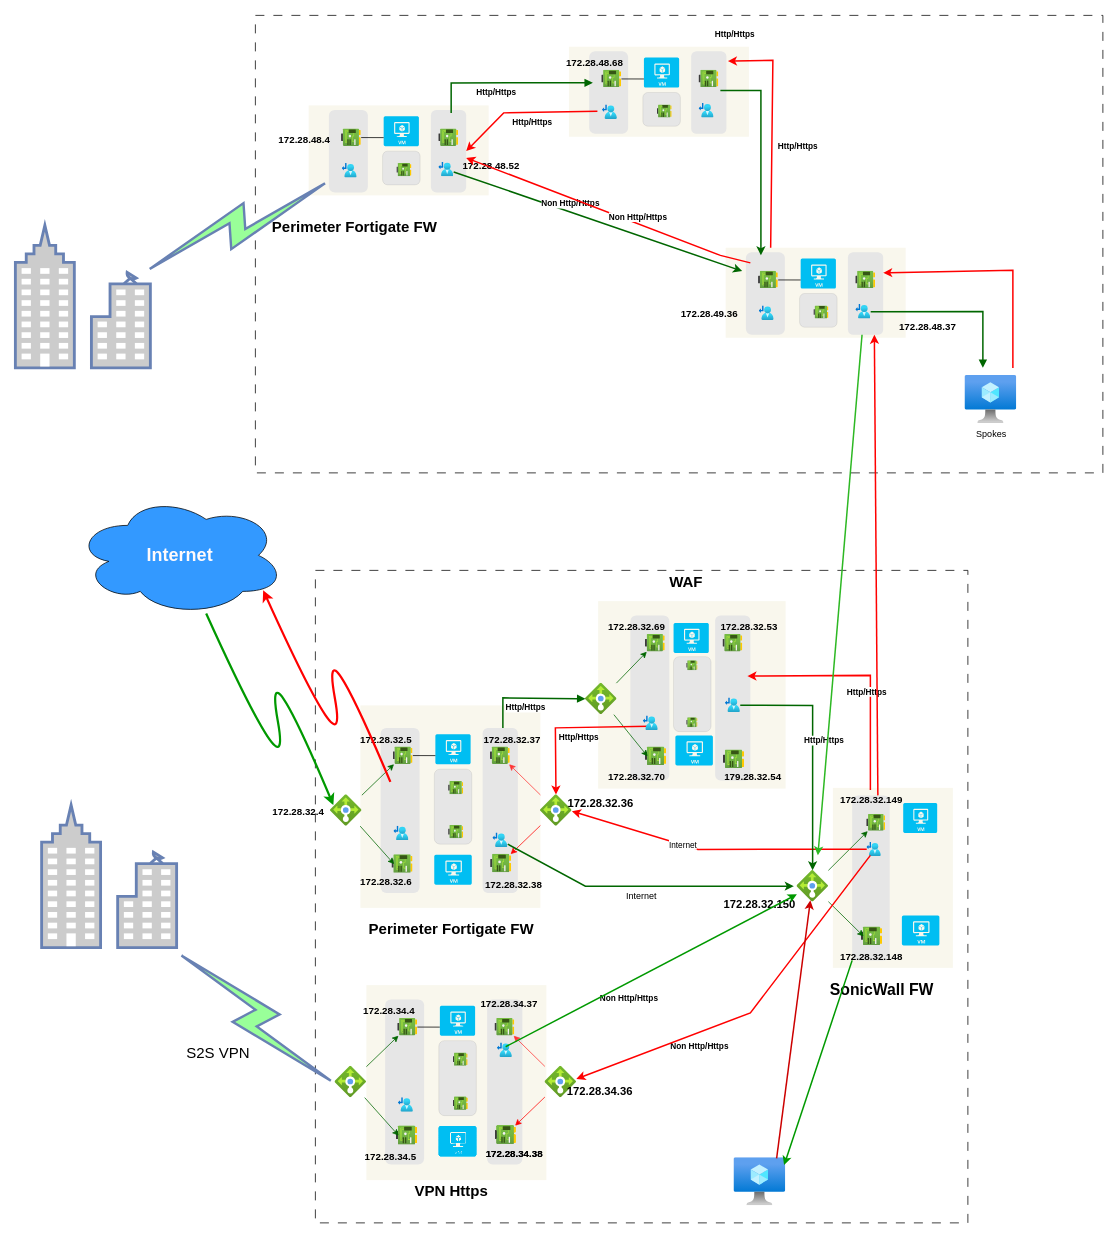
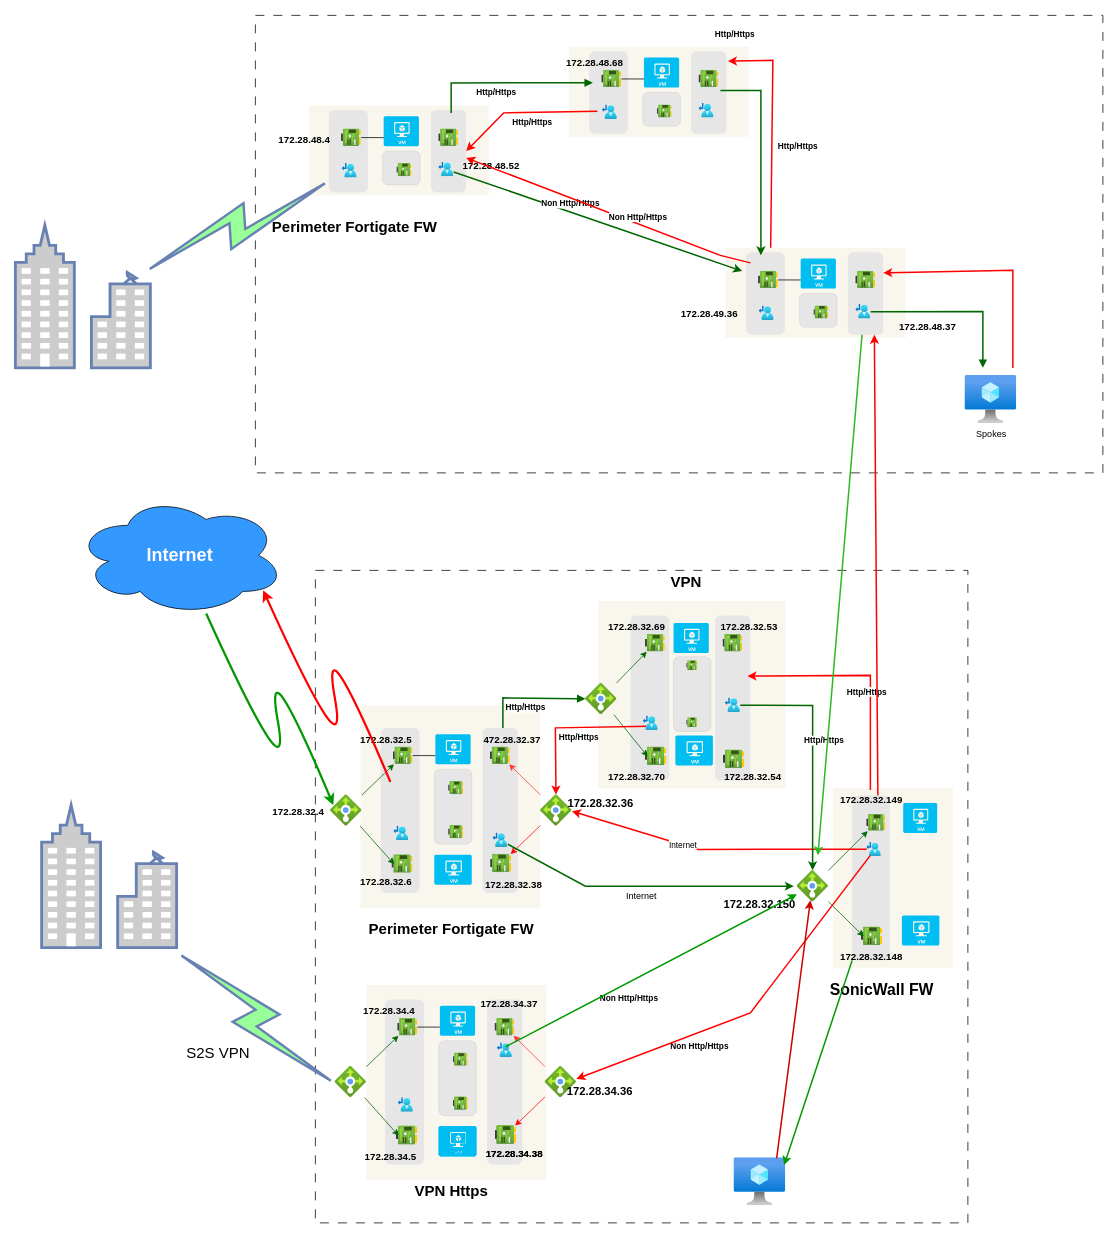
(686, 581) -> (686, 581)
(512, 739) -> (512, 739)
(753, 777) -> (753, 777)
